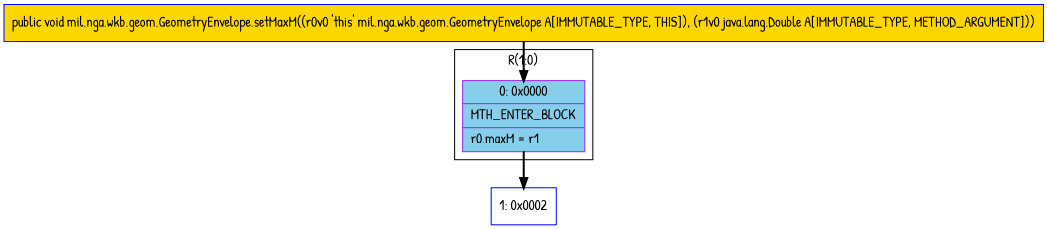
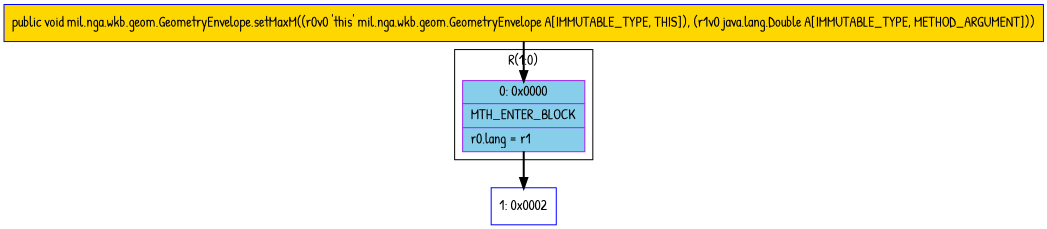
(505, 139) -> (501, 139)
